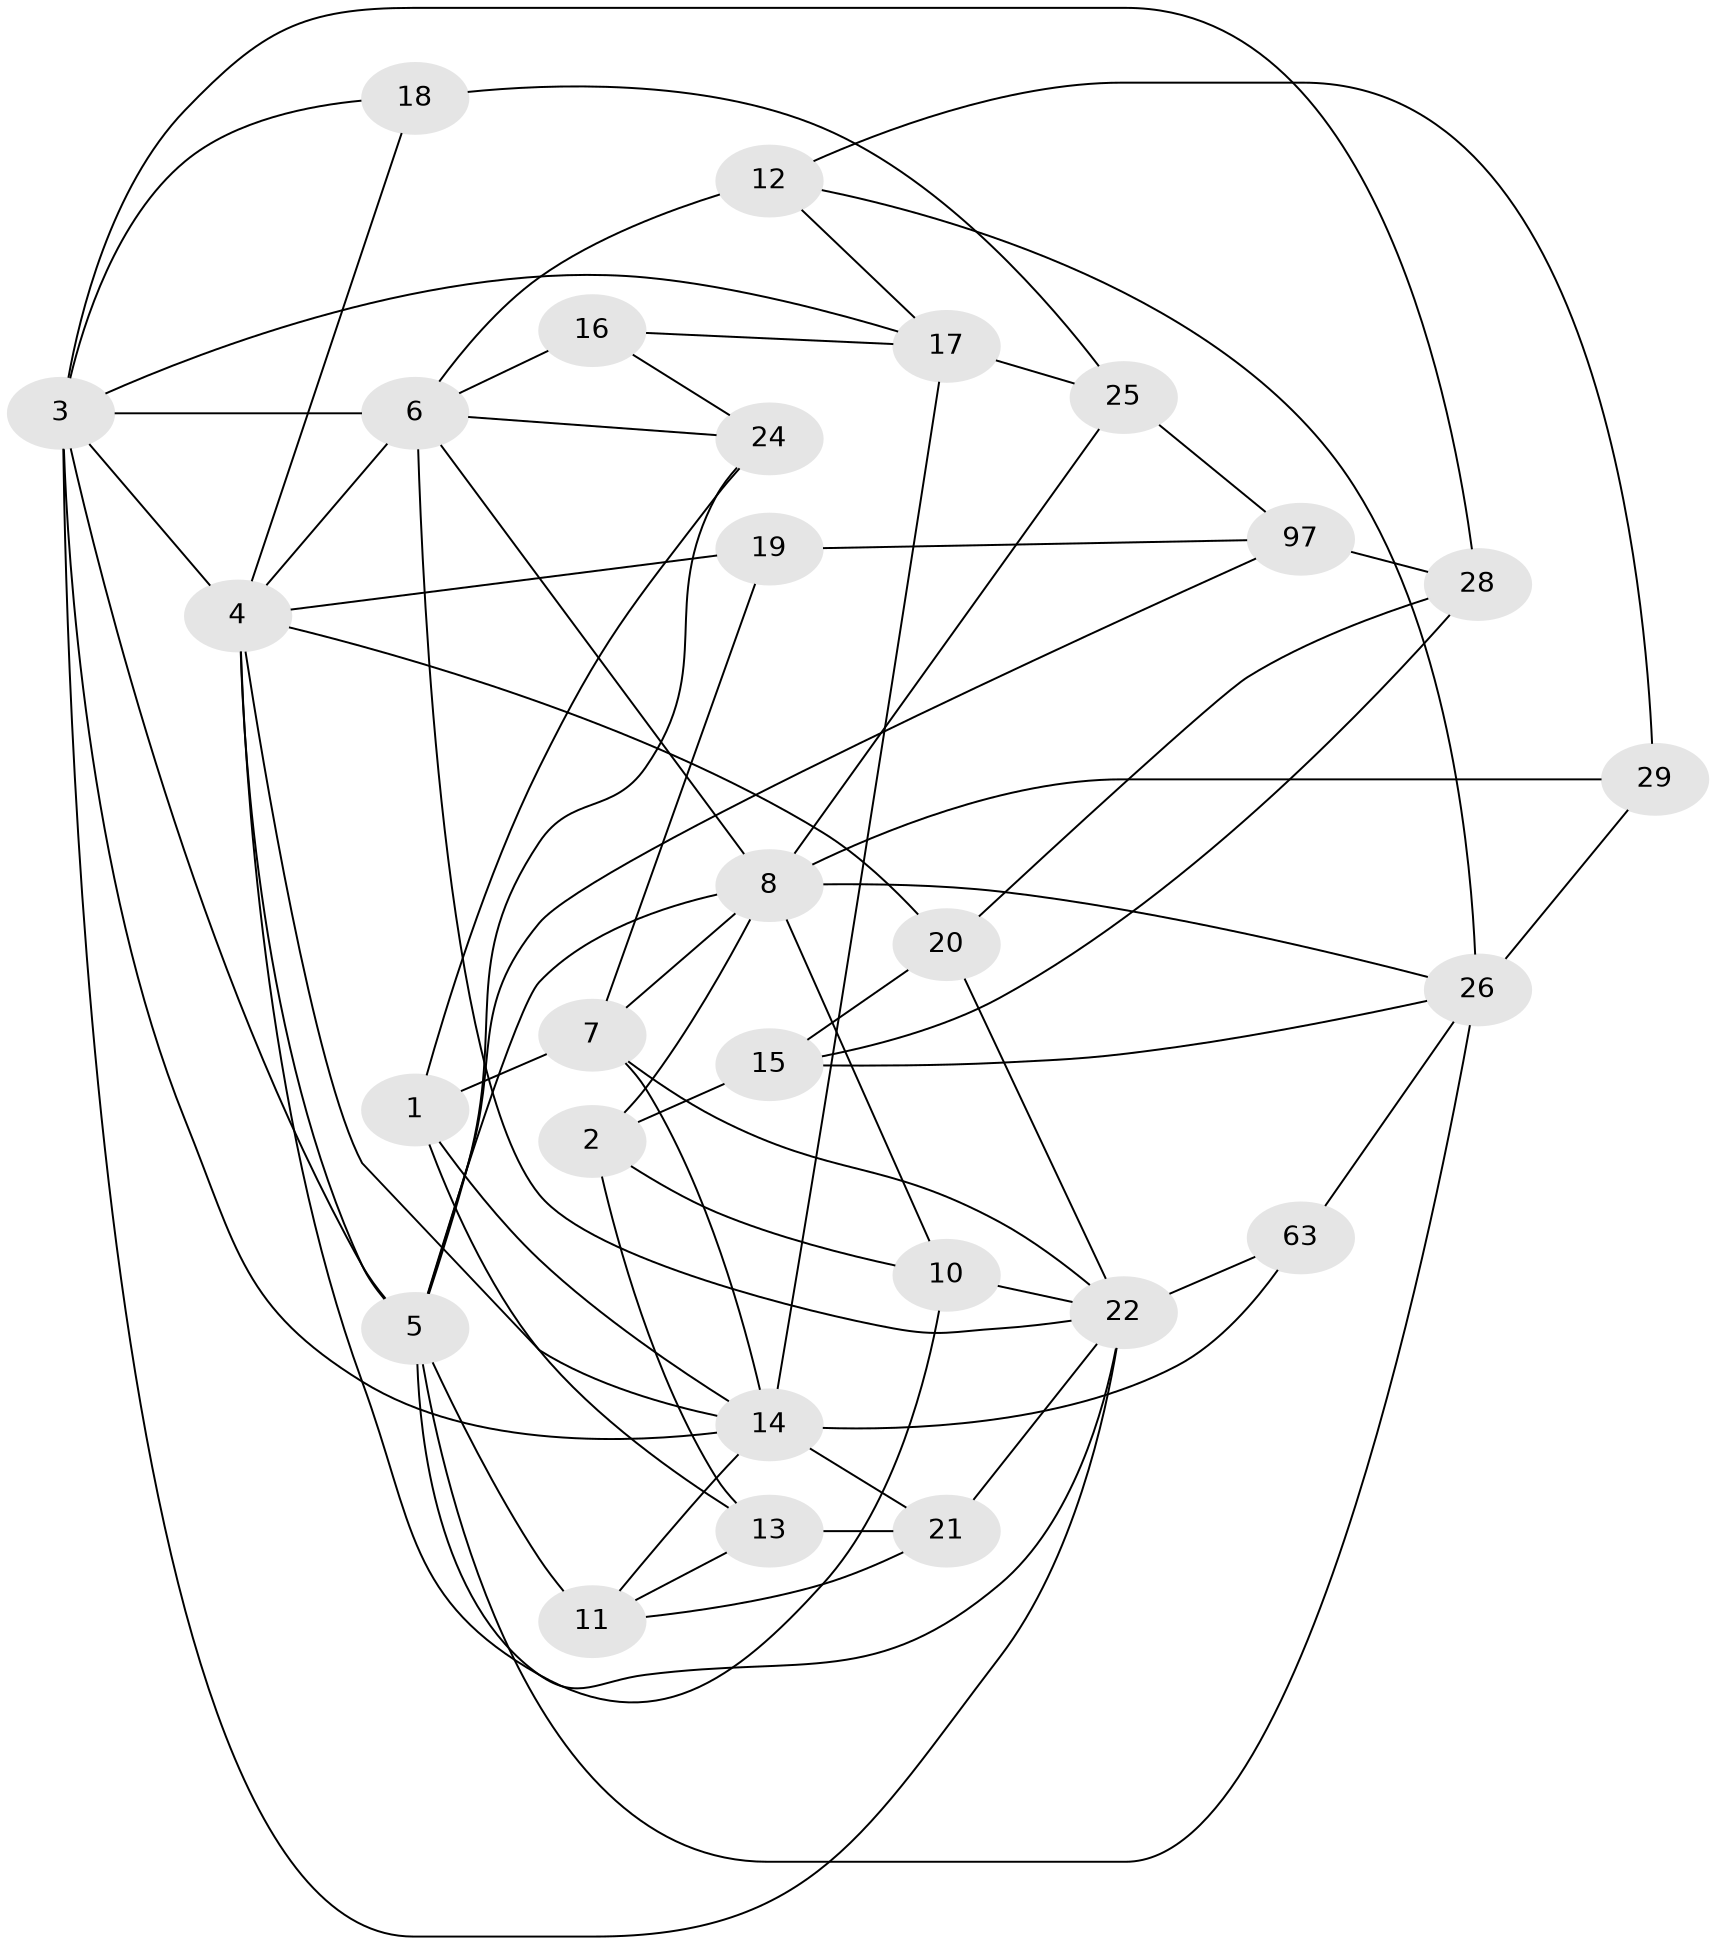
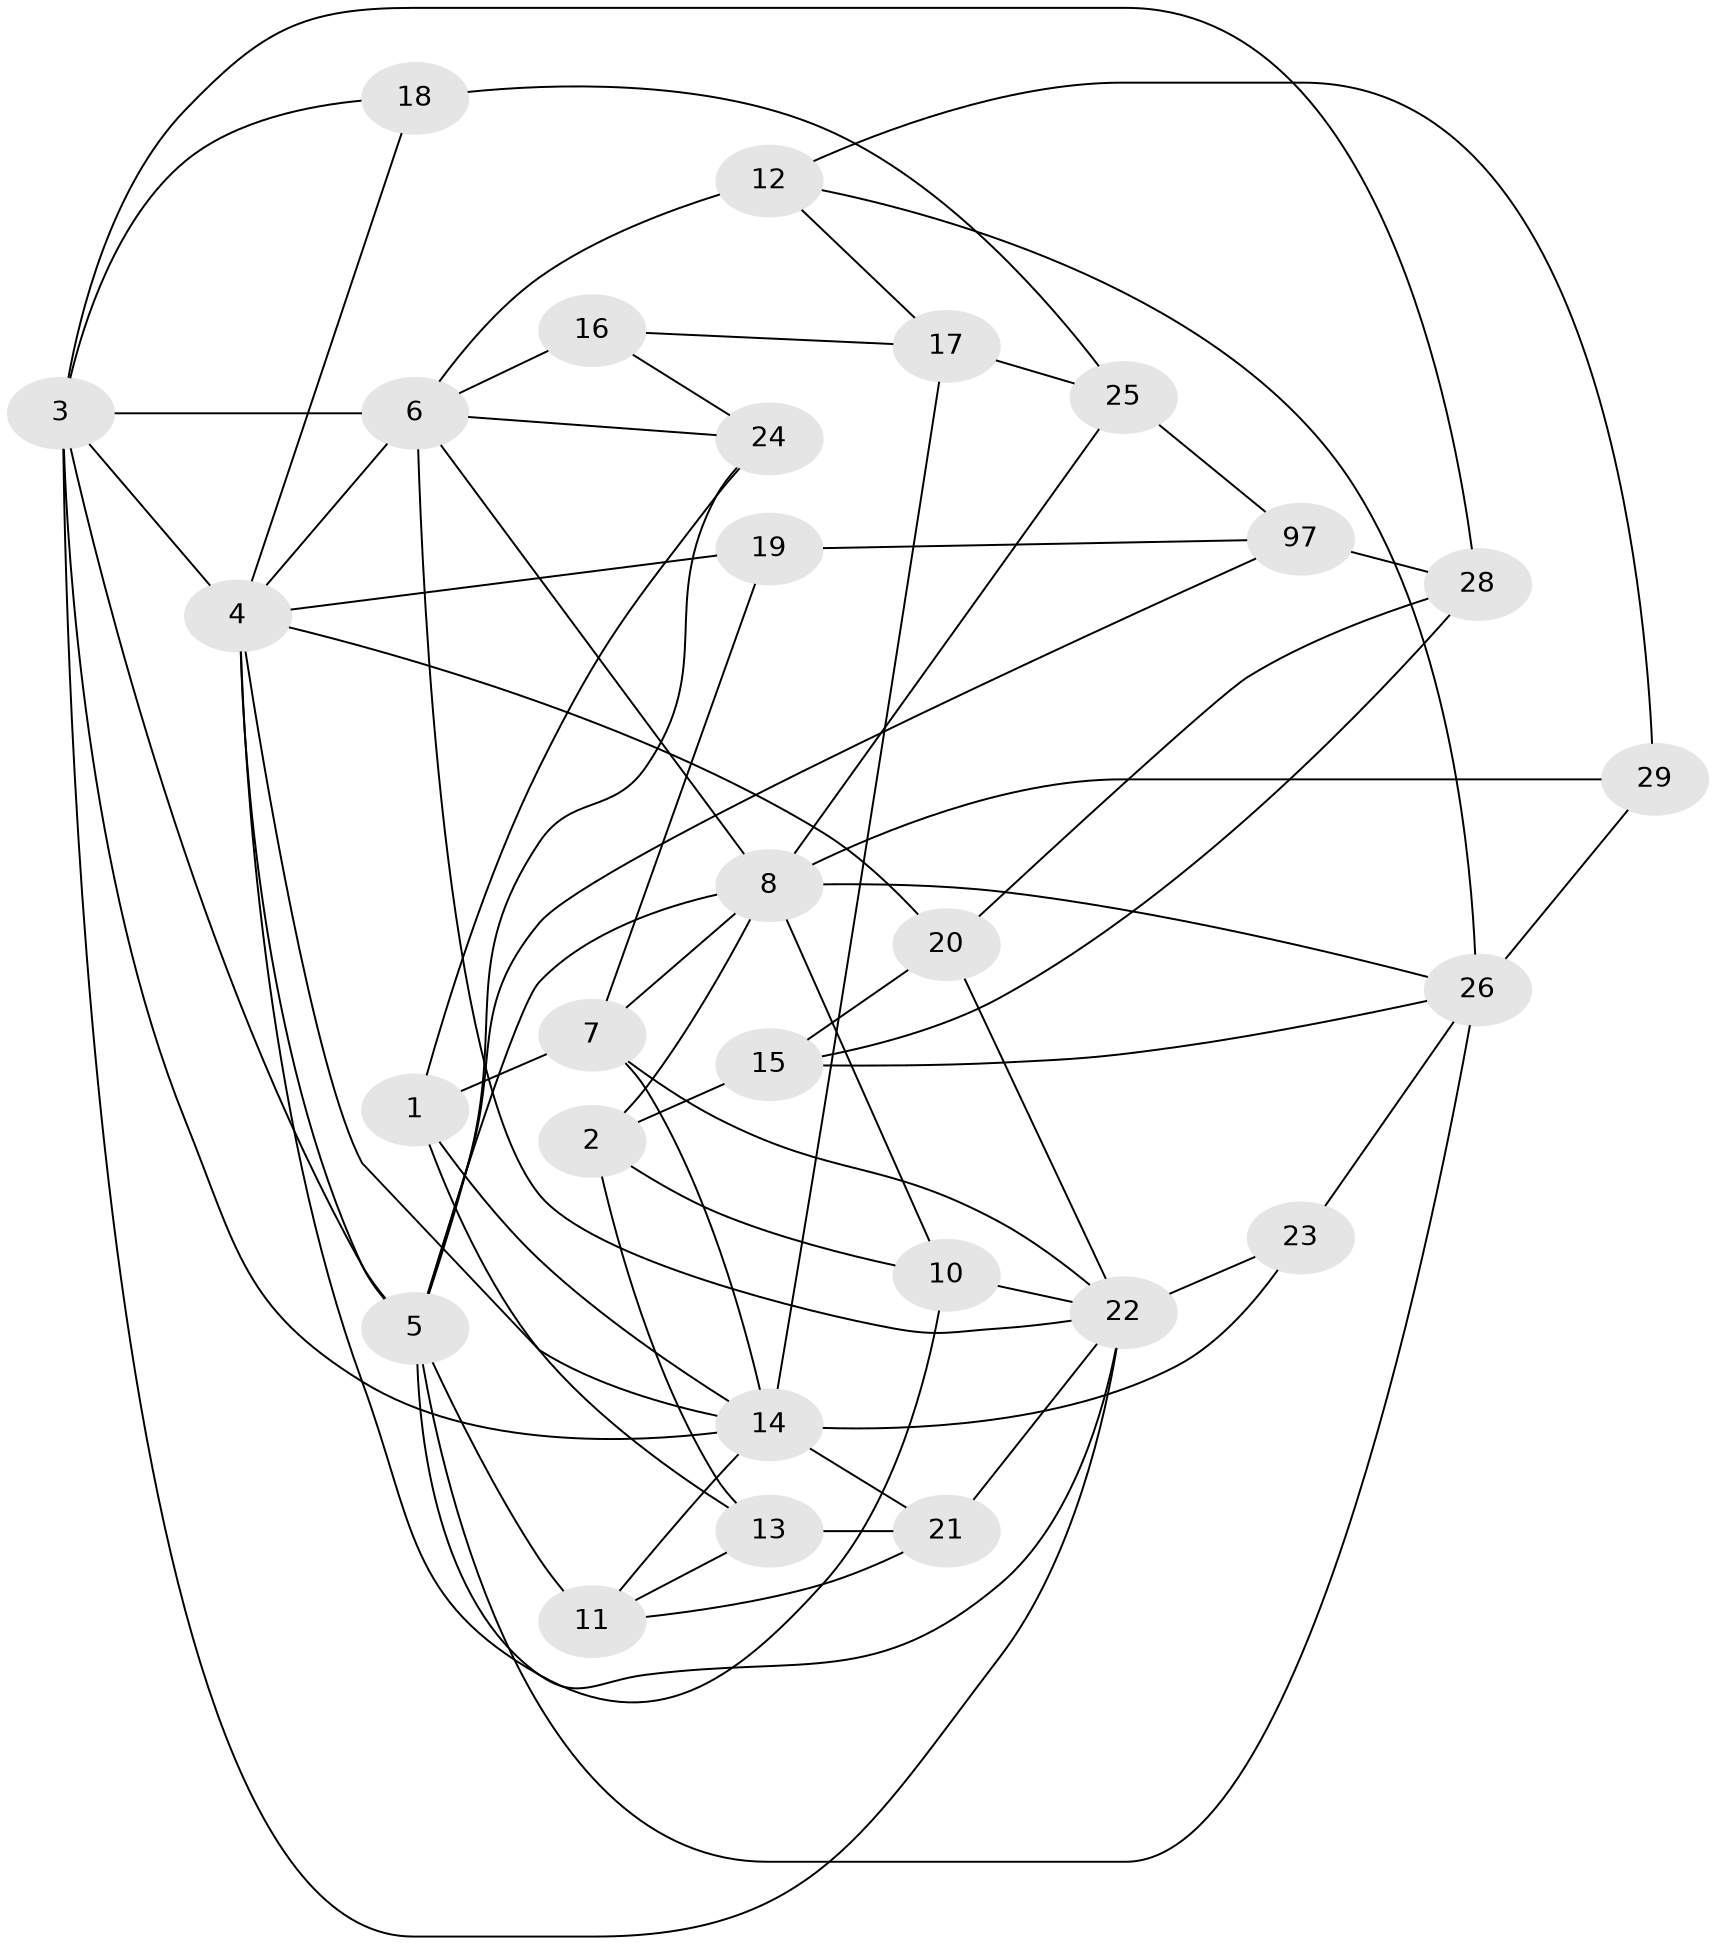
(496, 281) -> none
(1301, 1238) -> (1301, 1238)
